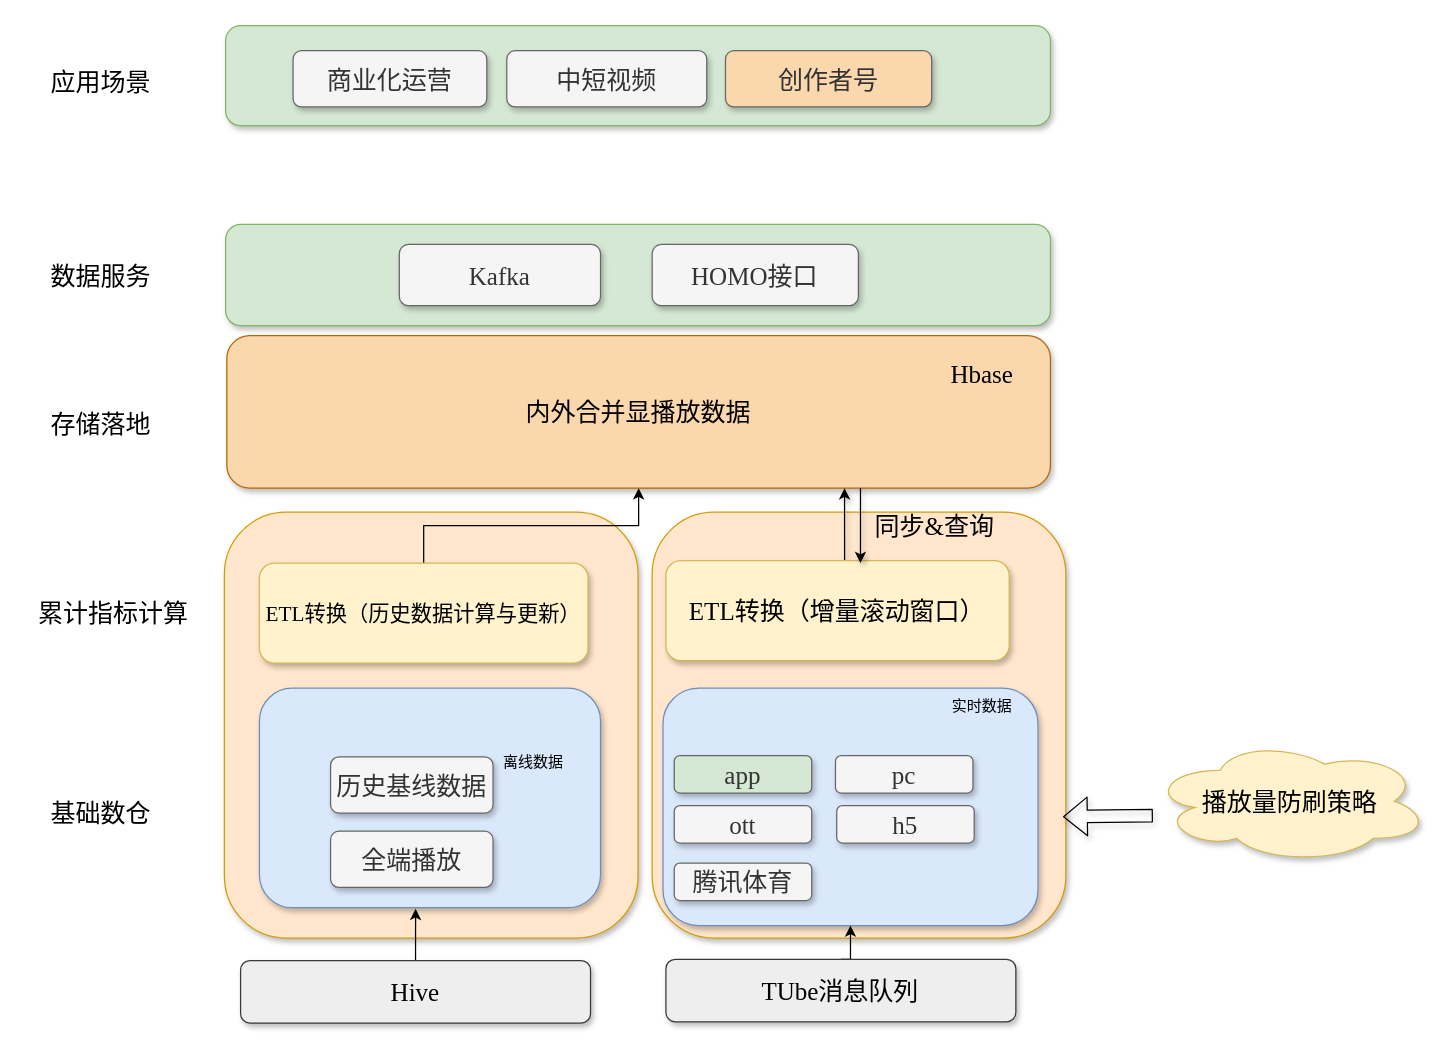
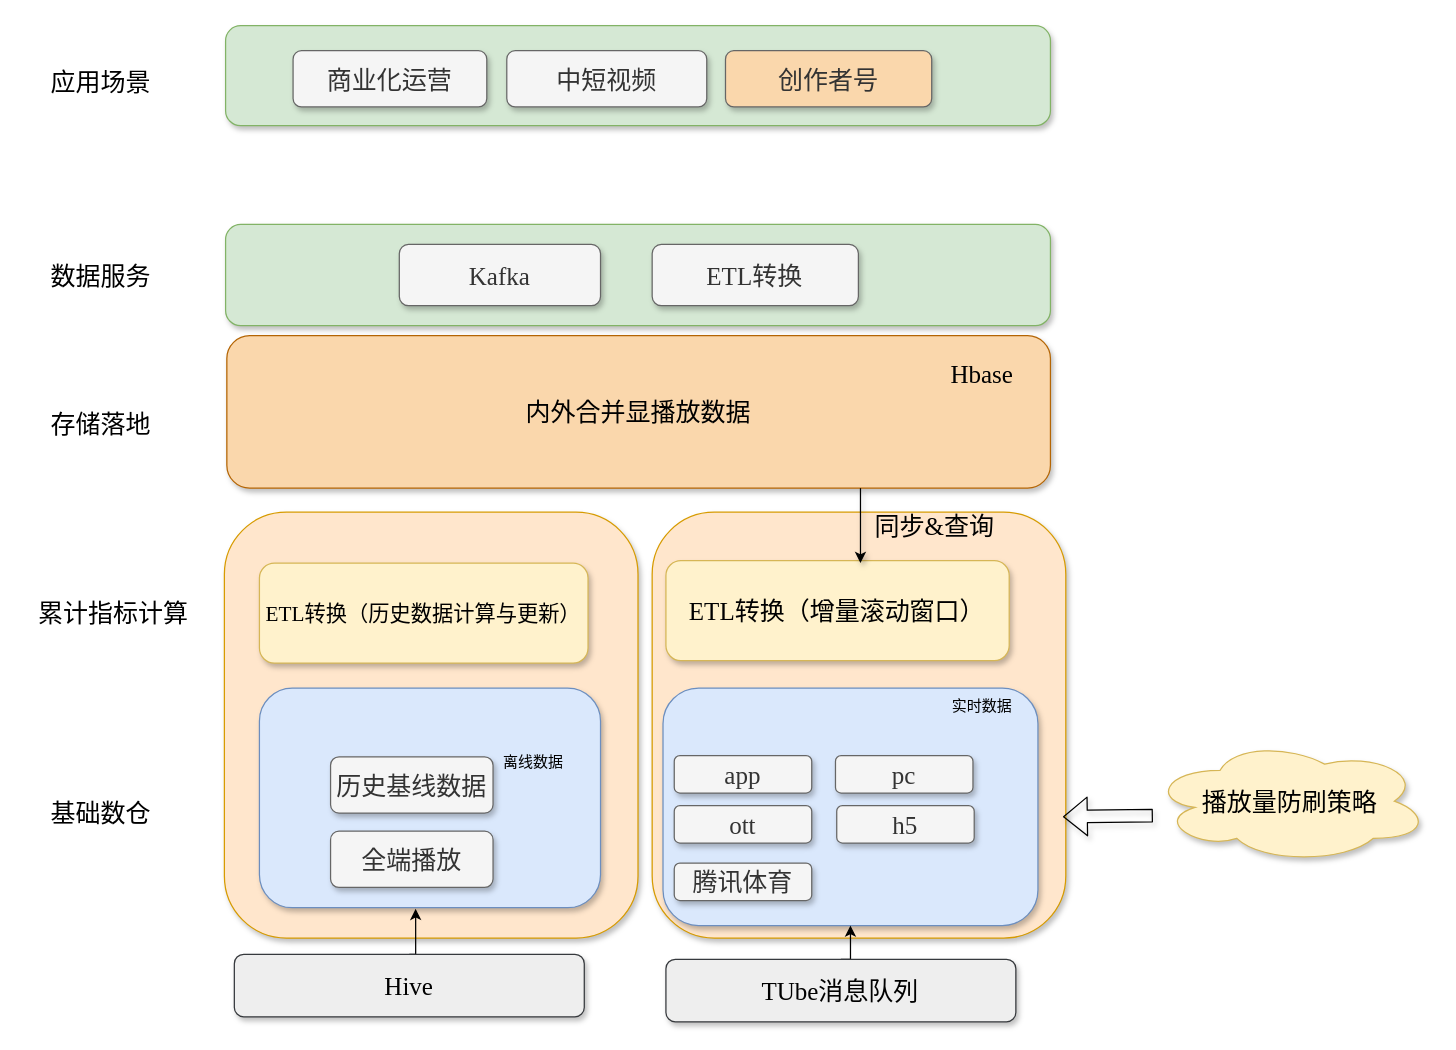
(755, 276) -> (755, 276)
(527, 526) -> none
(845, 529) -> none
(743, 774) -> (743, 774)
(416, 992) -> (409, 986)
